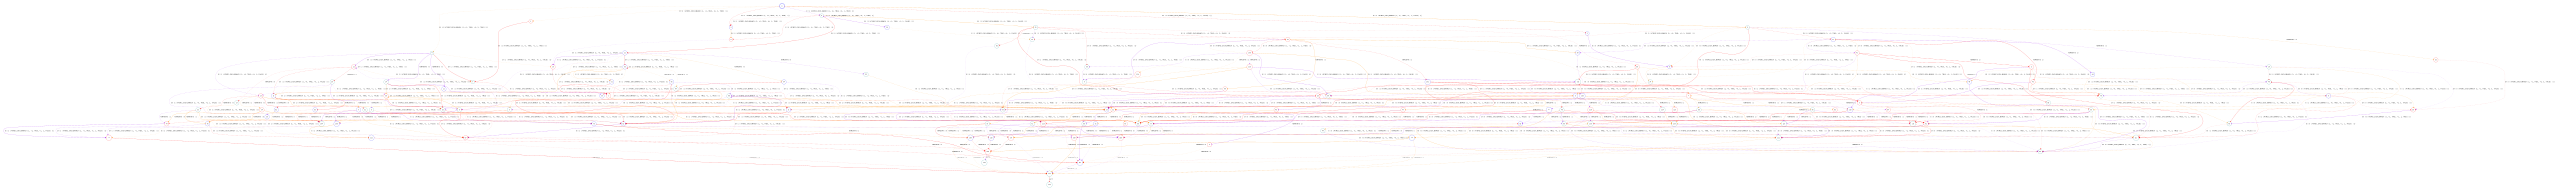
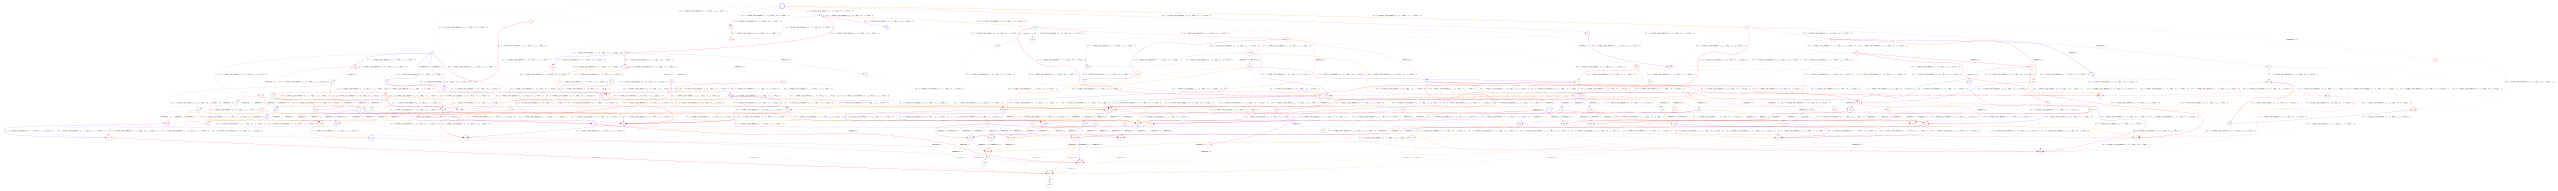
(1578, 53) -> none
(1302, 113) -> (1221, 100)
